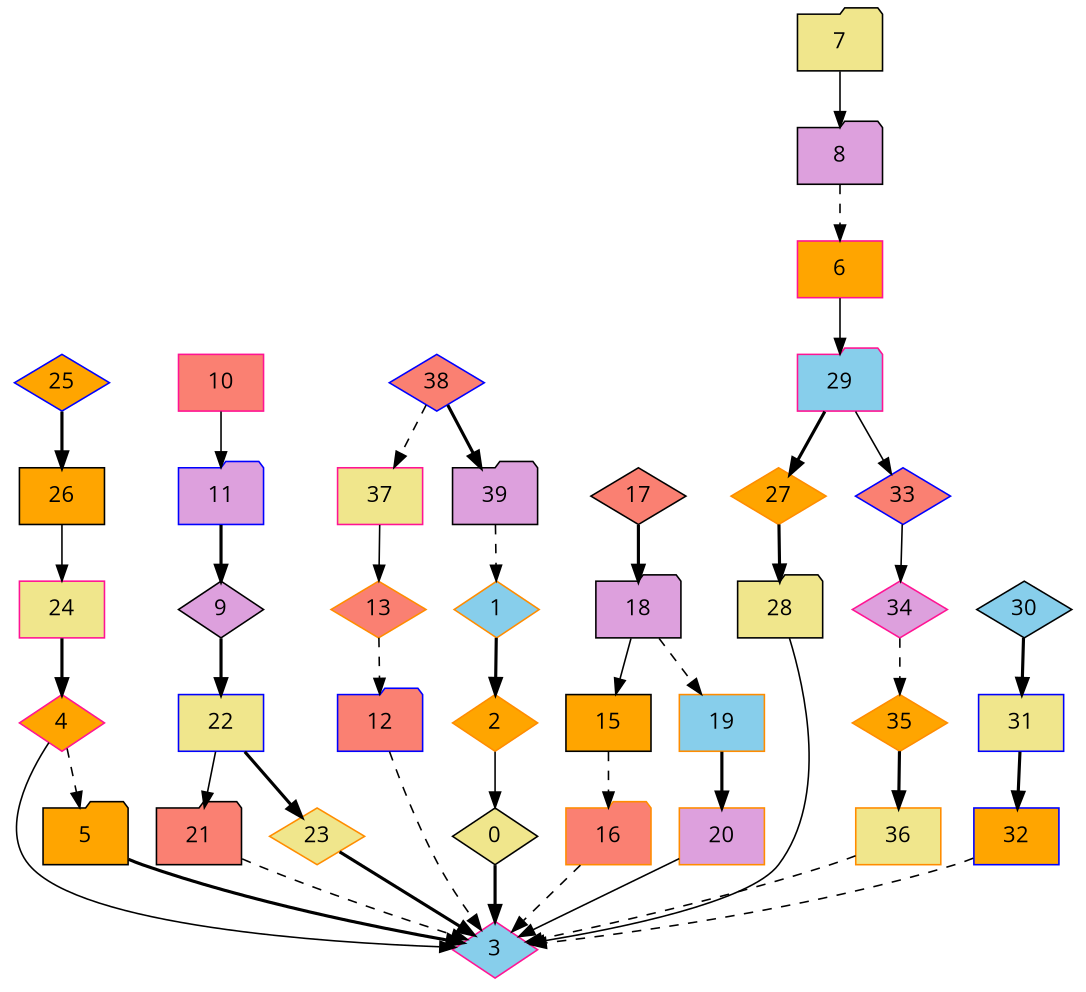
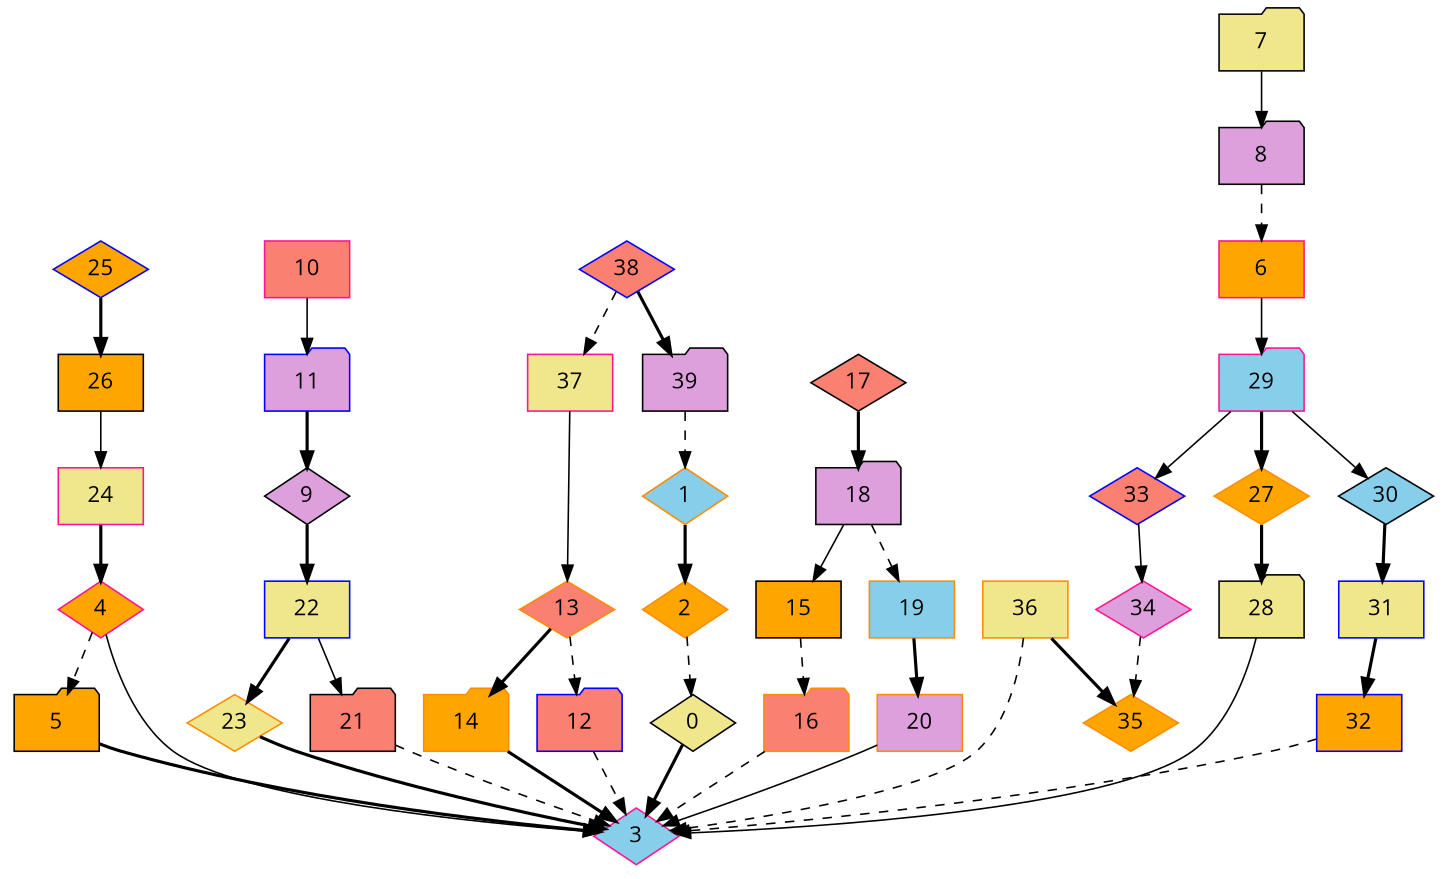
none -> (1324, 439)
none -> (466, 723)
(899, 771) -> (1077, 665)
(495, 772) -> (688, 658)
